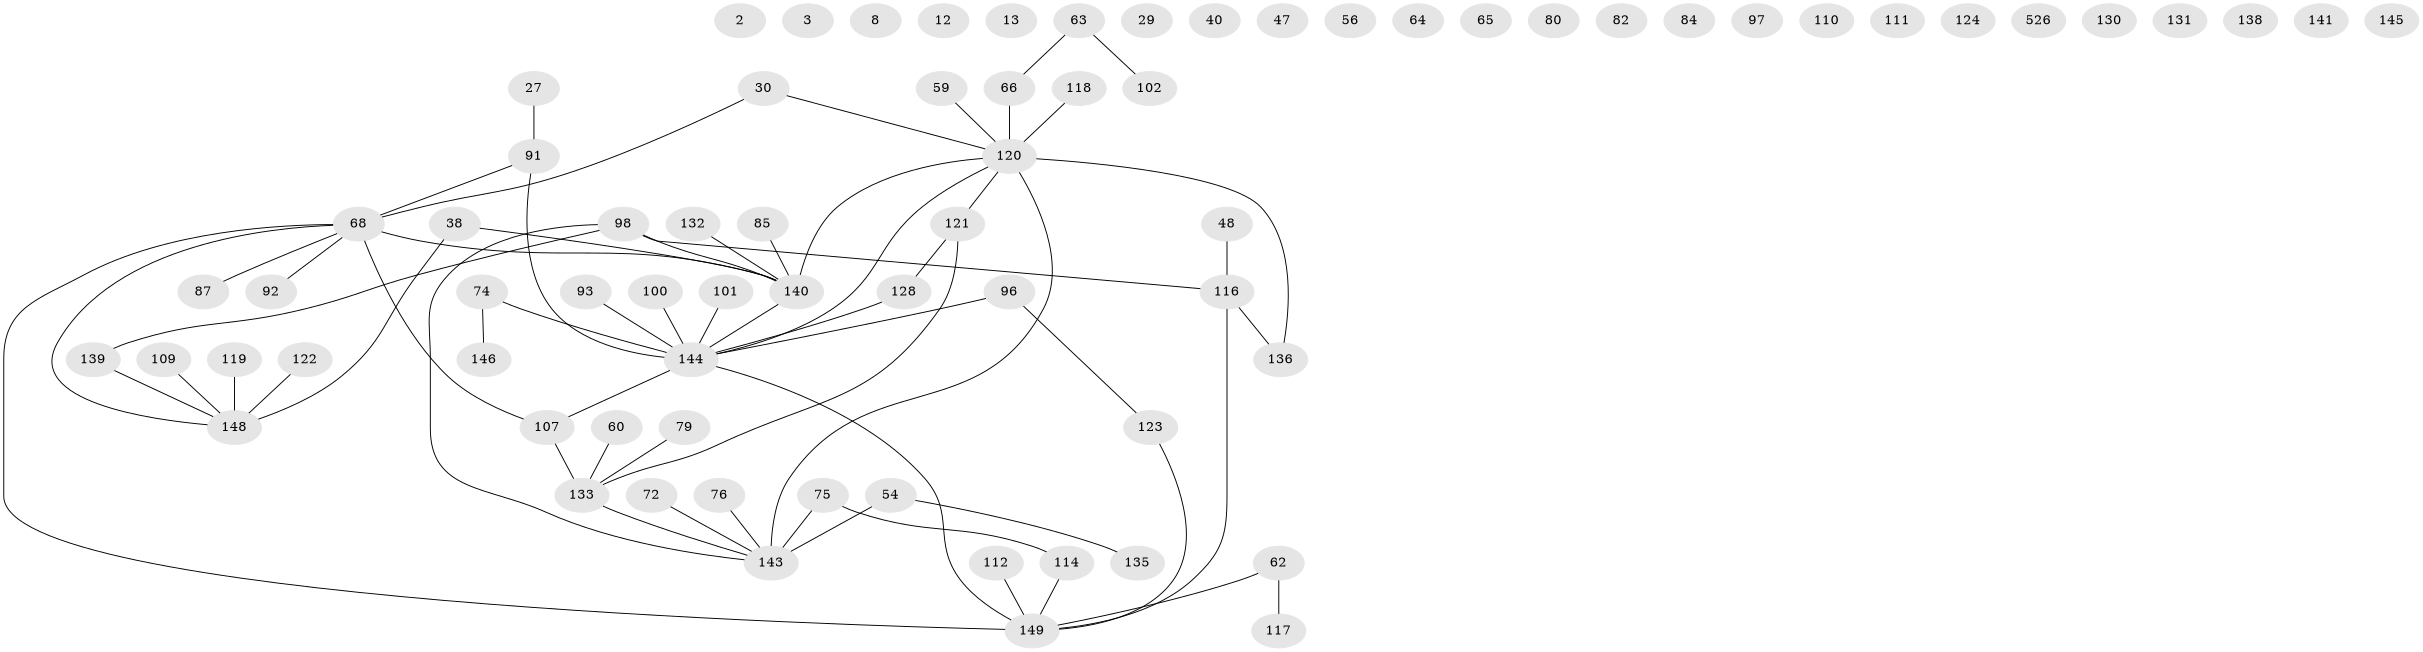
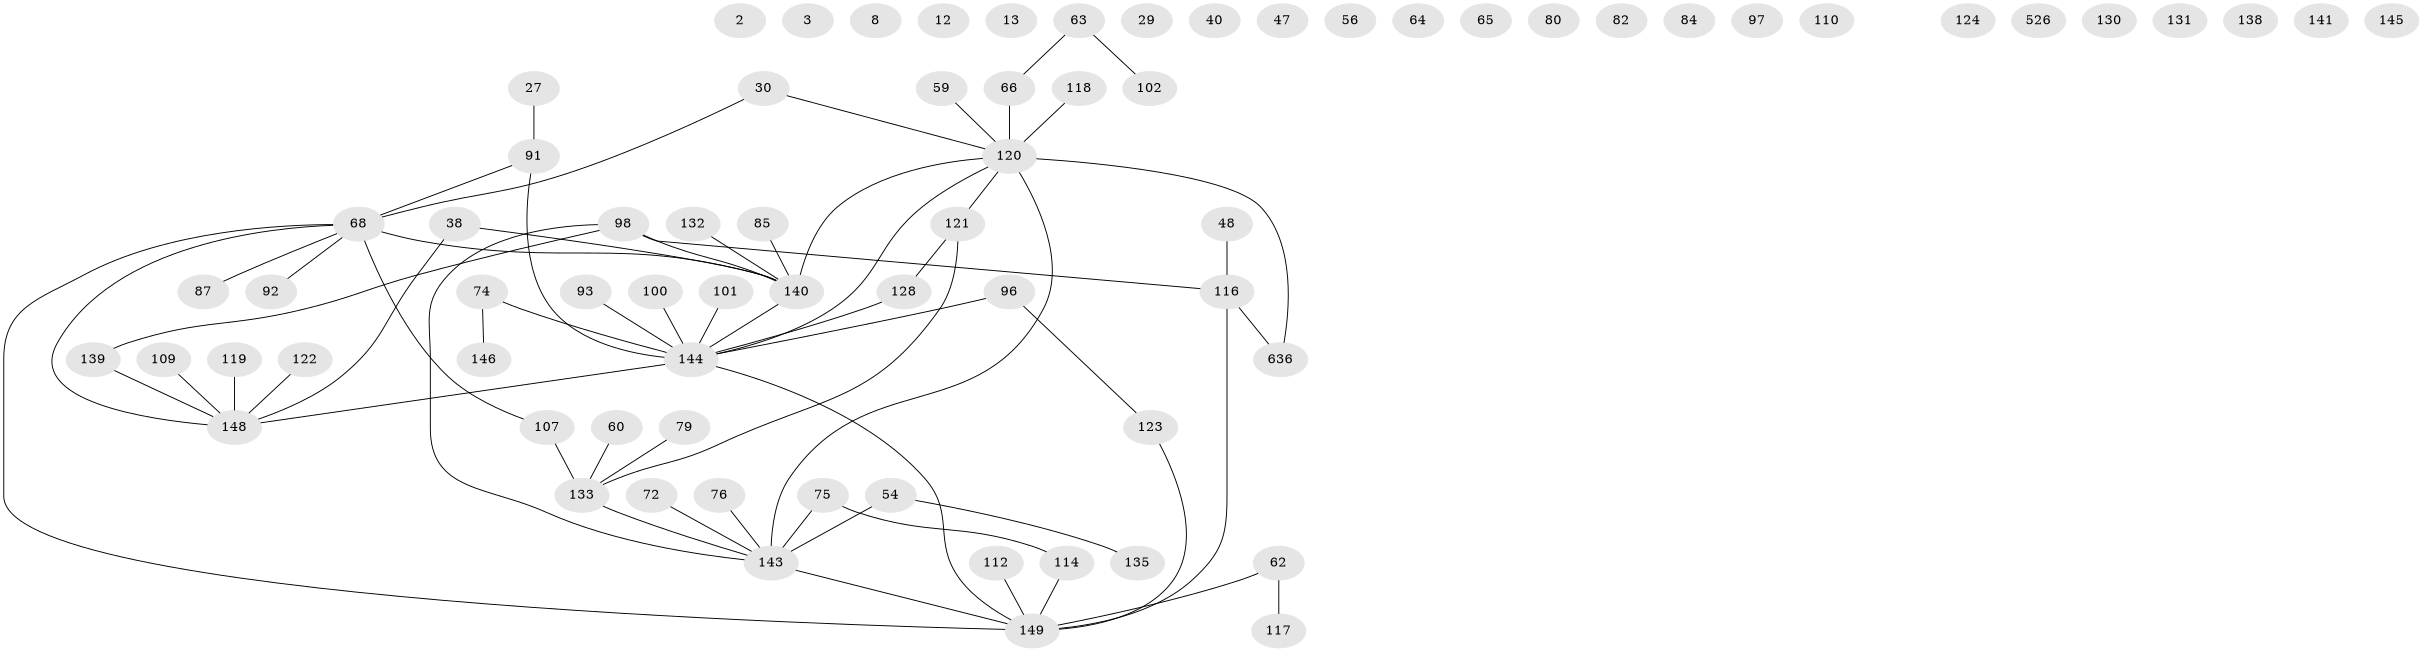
(1897, 21) -> none
(1281, 360) -> (1281, 360)
(619, 394) -> (453, 395)
none -> (902, 597)
